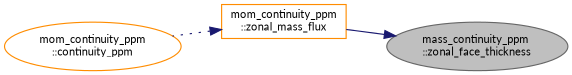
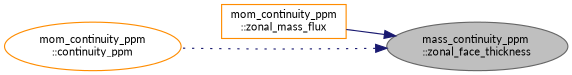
(191, 34) -> (278, 49)
